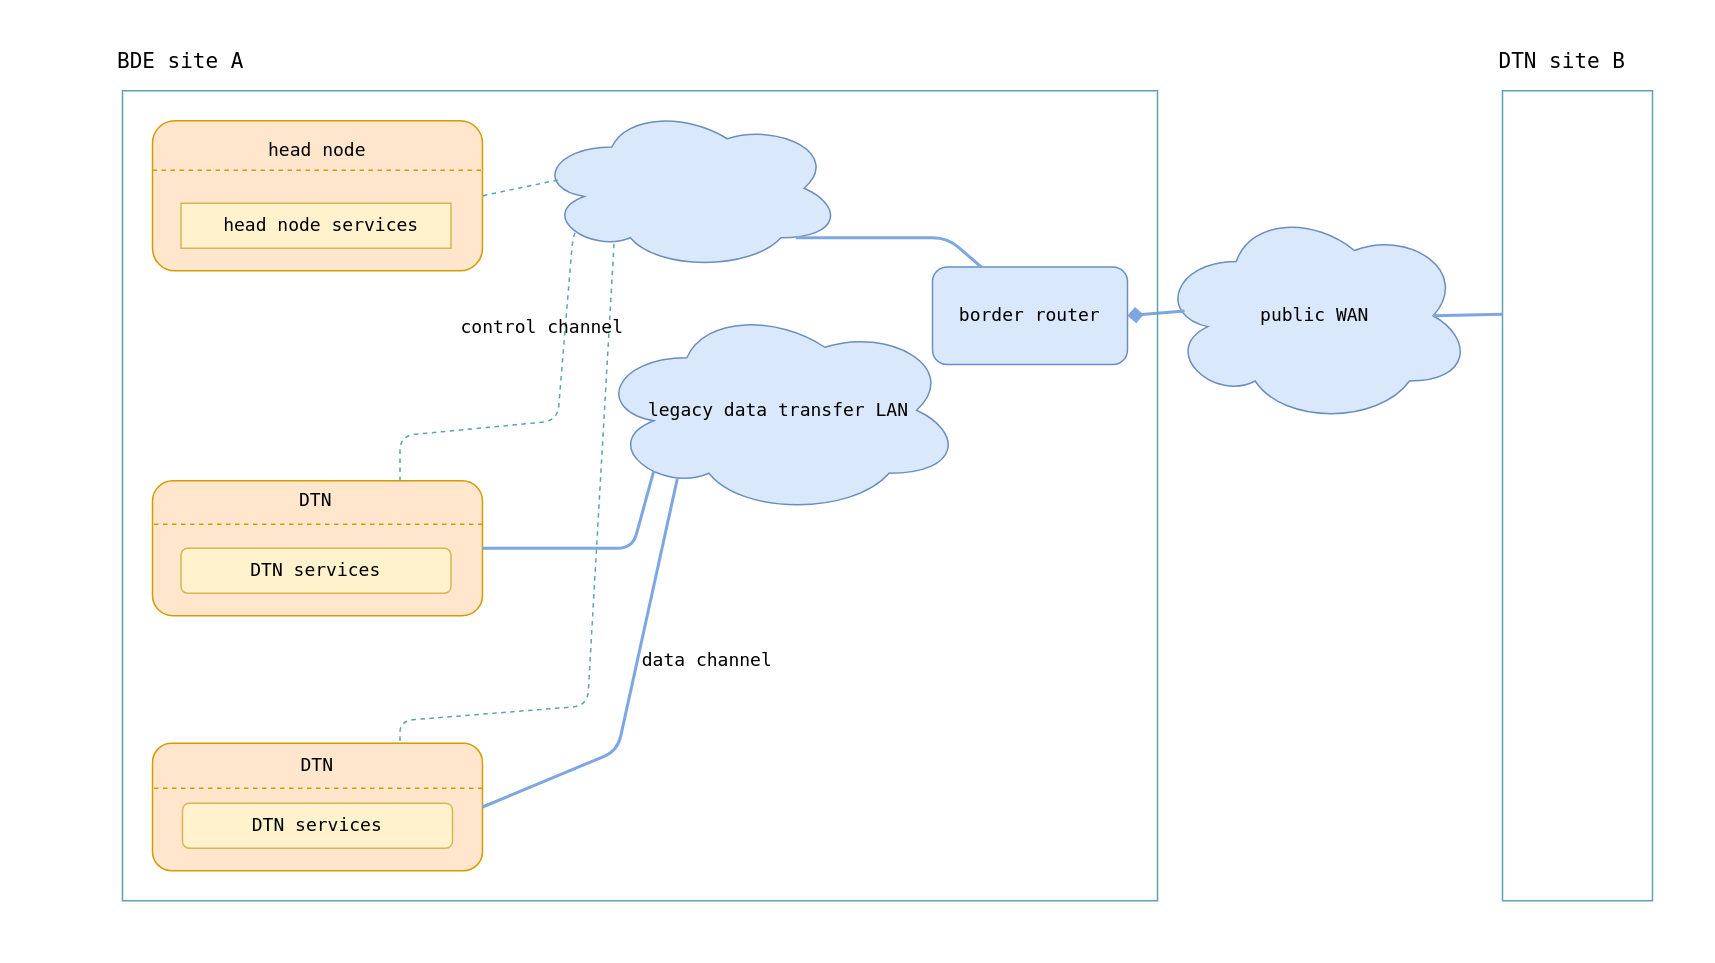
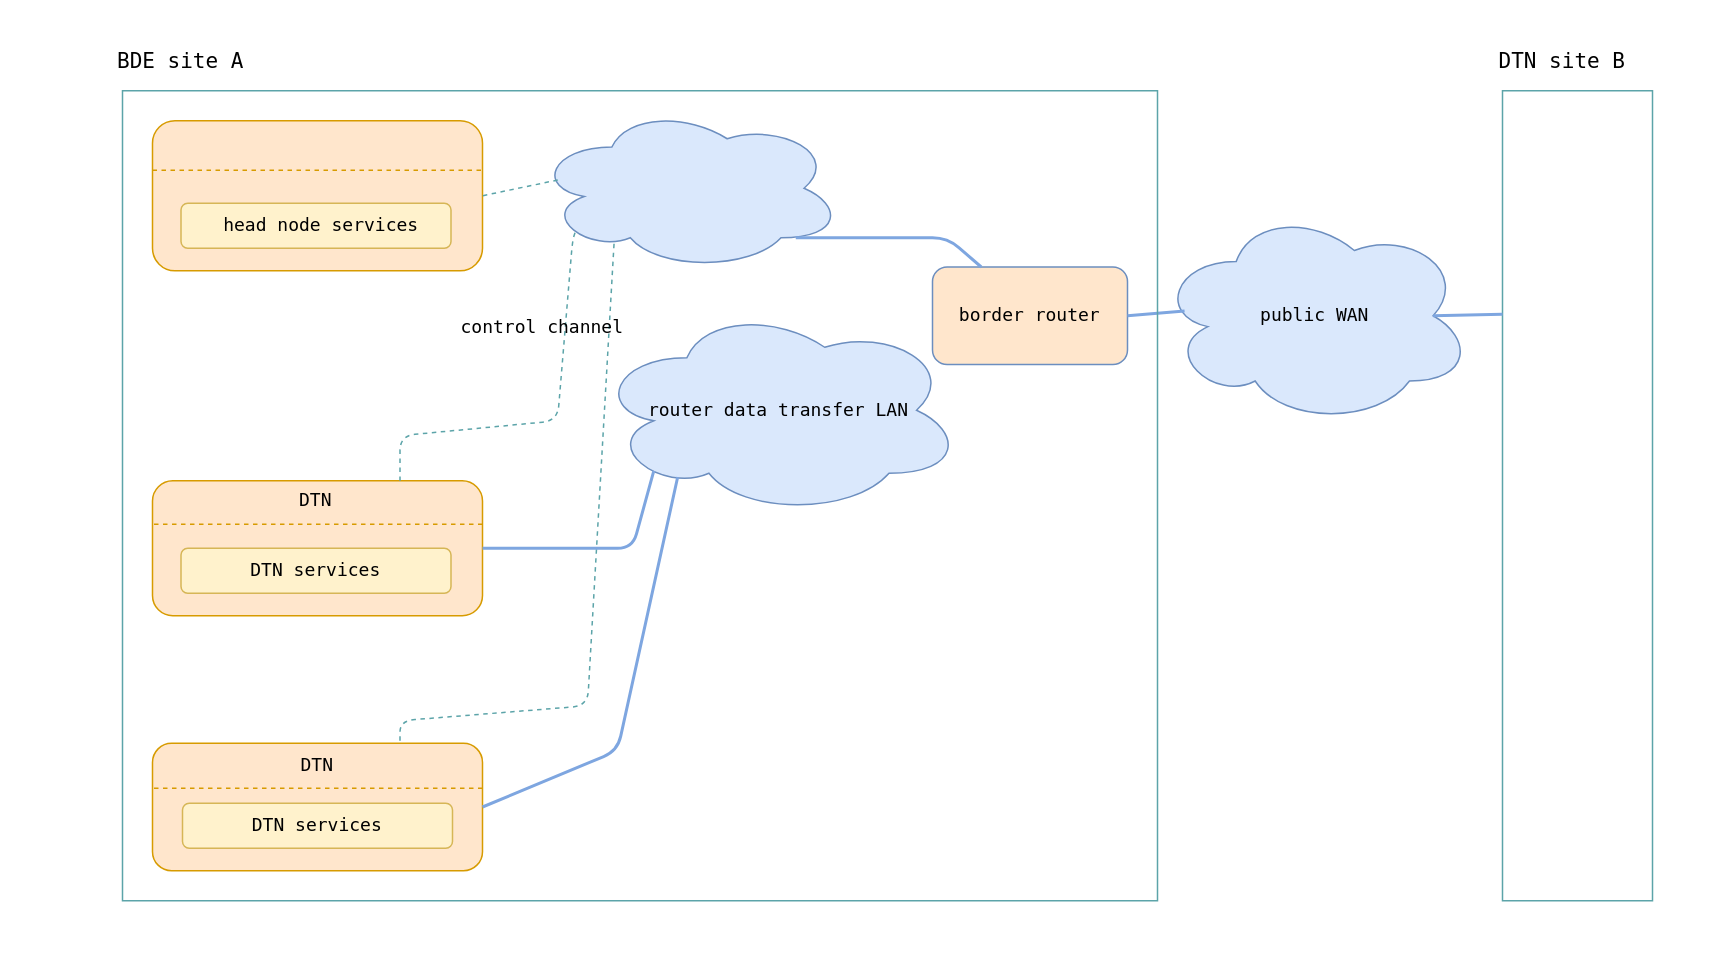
(317, 151) -> none
(316, 226) -> (316, 226)
(1142, 314) -> (1136, 315)
(1030, 316) -> (1030, 316)
(779, 410) -> (779, 410)
(707, 661) -> none
